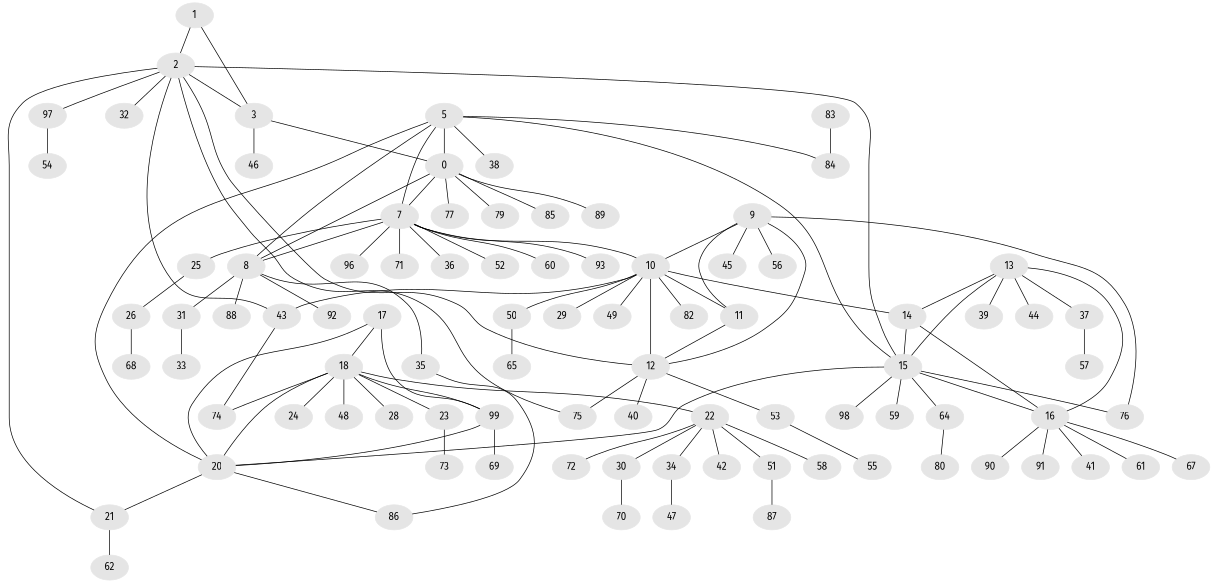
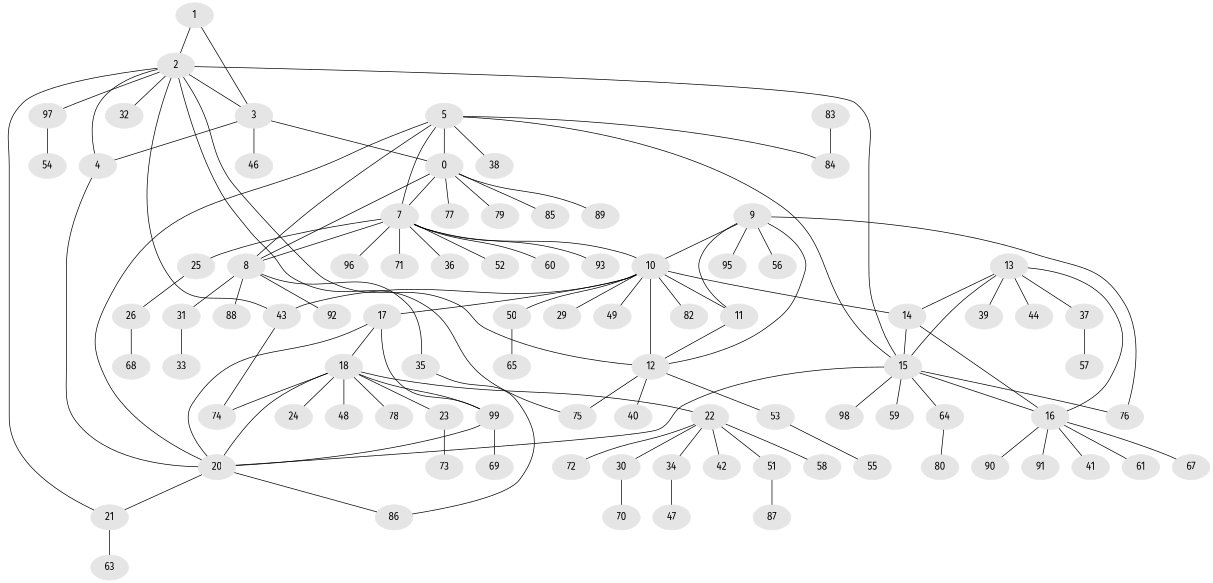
none -> (98, 166)
(727, 266) -> (727, 266)
none -> (519, 298)
(394, 417) -> (394, 417)
(110, 568) -> (110, 568)
